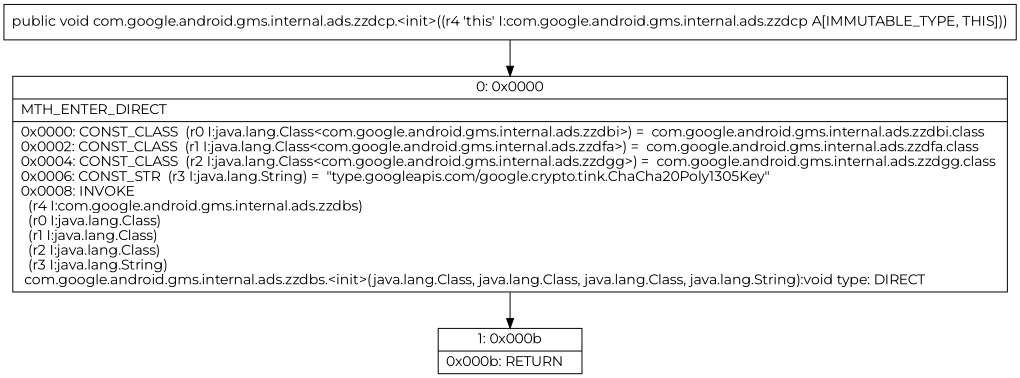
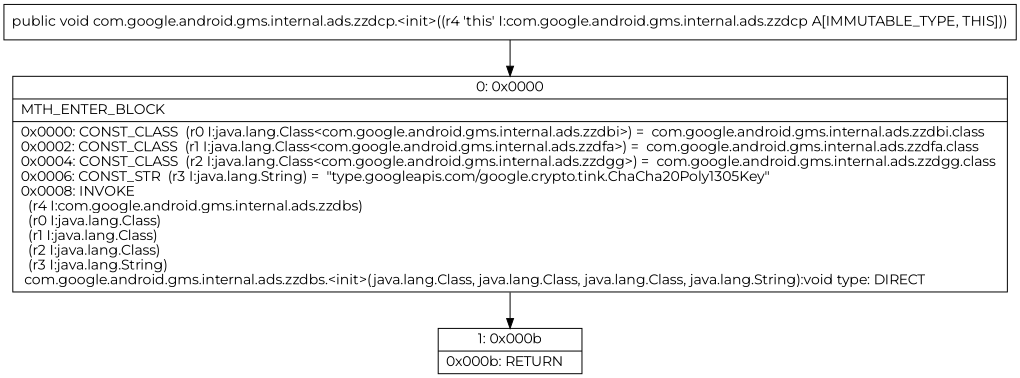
(94, 110) -> (93, 110)
